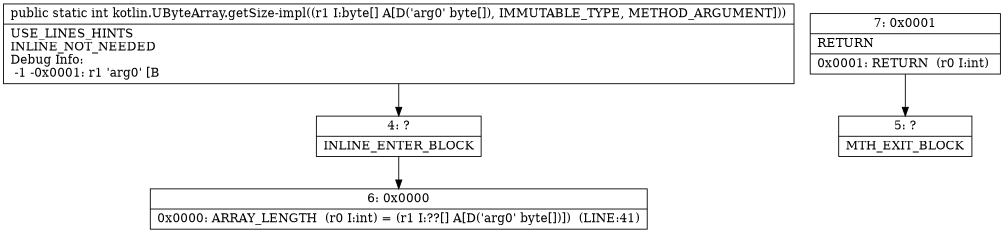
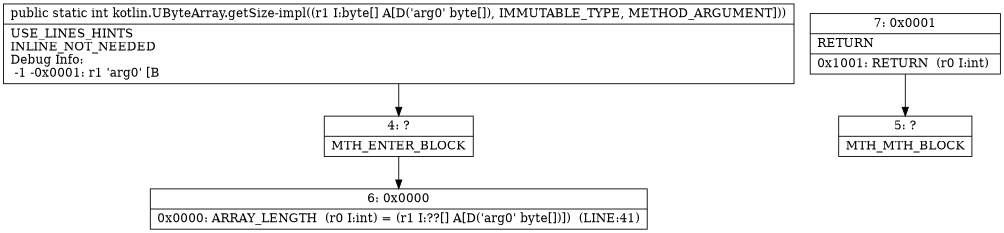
(905, 64) -> (905, 64)
(399, 146) -> (399, 146)
(905, 146) -> (905, 146)
